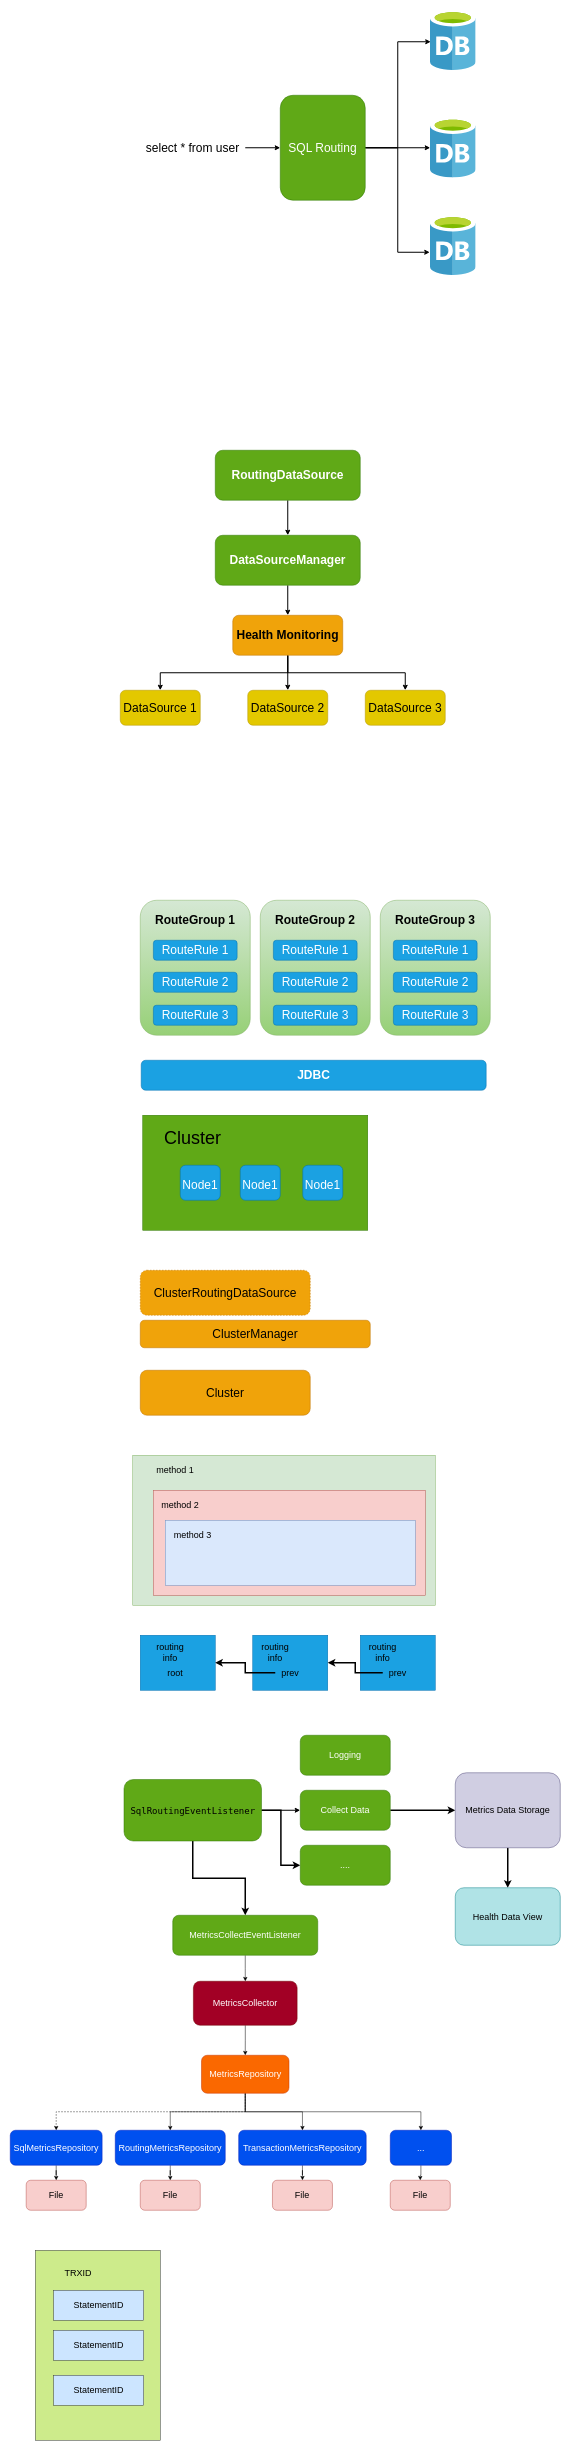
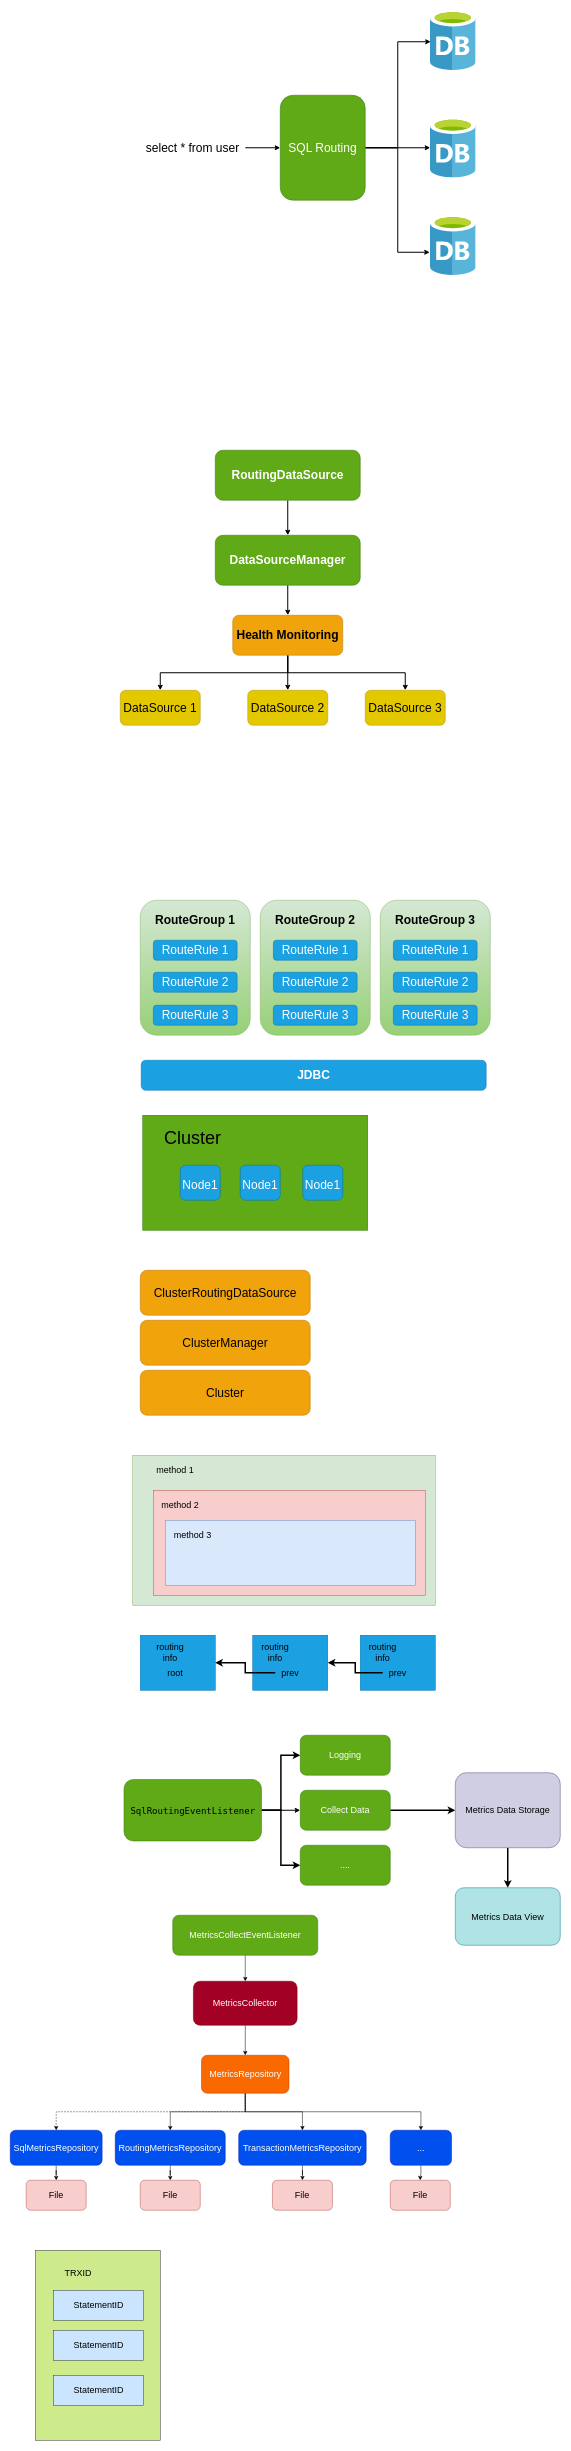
(225, 1293) -> (225, 1293)
(255, 1334) -> (225, 1343)
(216, 1878) -> (281, 1775)
(508, 1917) -> (508, 1917)
